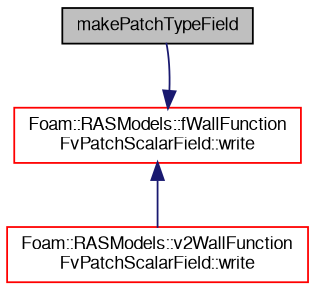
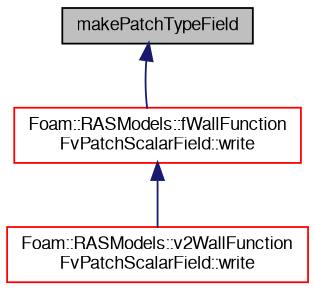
(169, 67) -> (146, 85)
